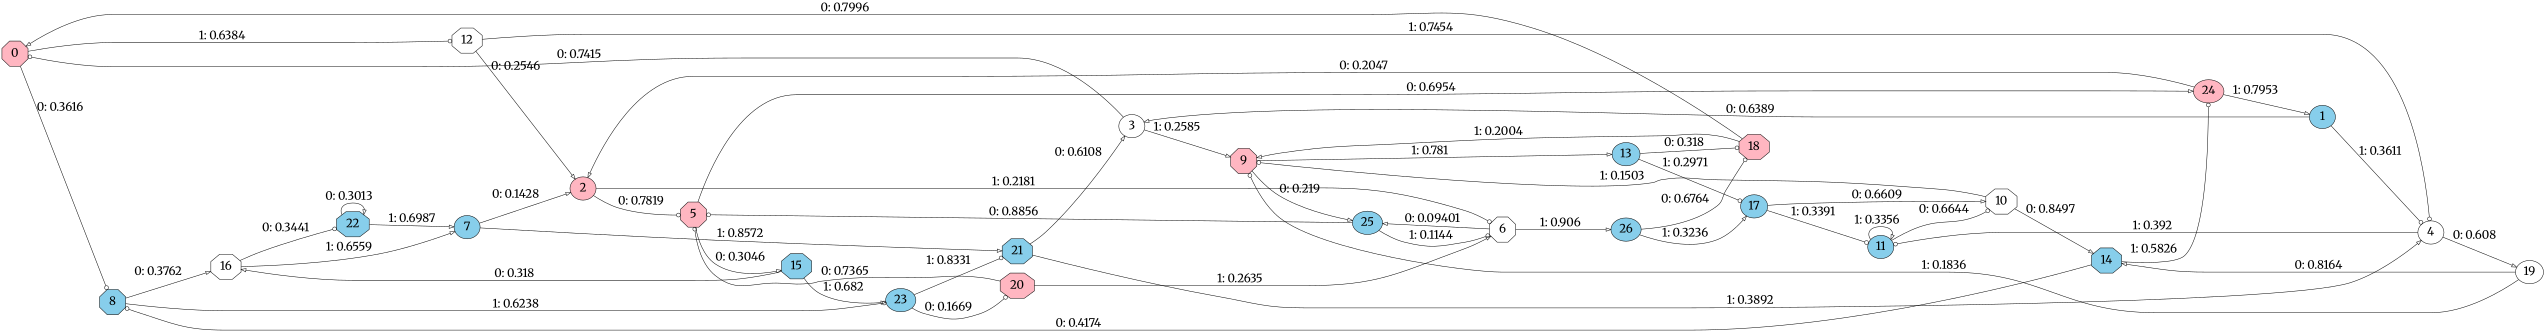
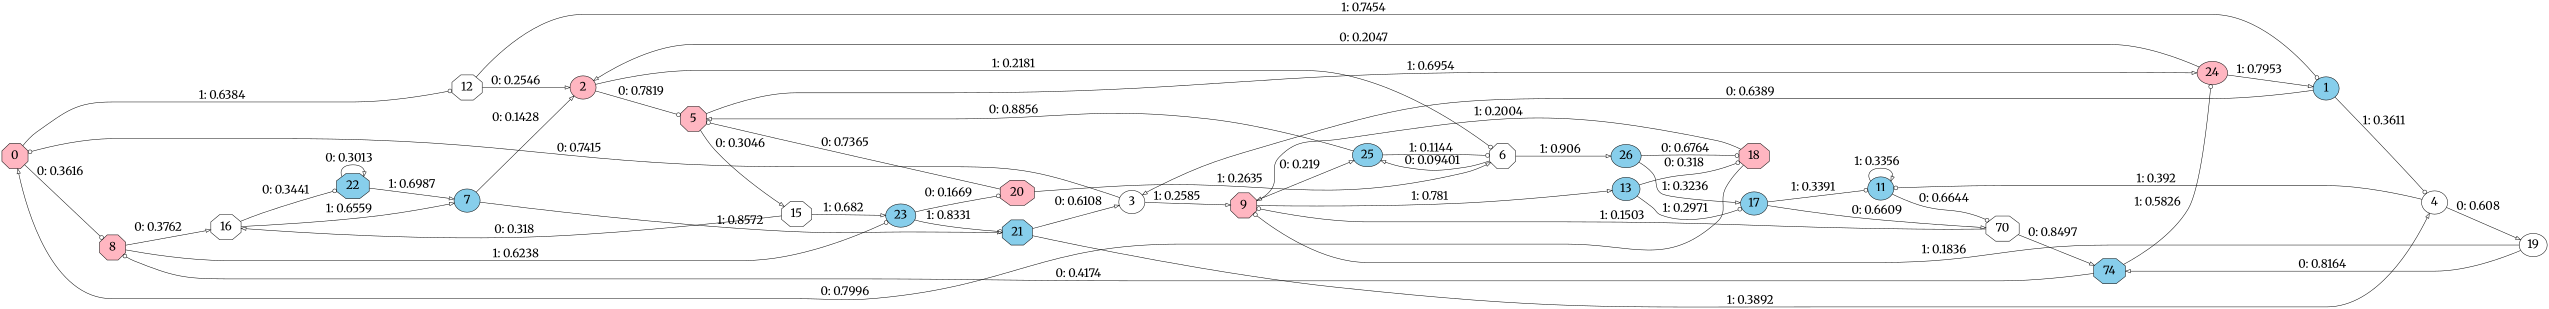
(1517, 34) -> (1396, 14)
(1435, 88) -> (1435, 67)
(2001, 202) -> (2003, 229)
(1031, 219) -> (1034, 117)
(2107, 261) -> (2110, 271)
(797, 266) -> (797, 214)
(113, 302) -> (113, 247)
